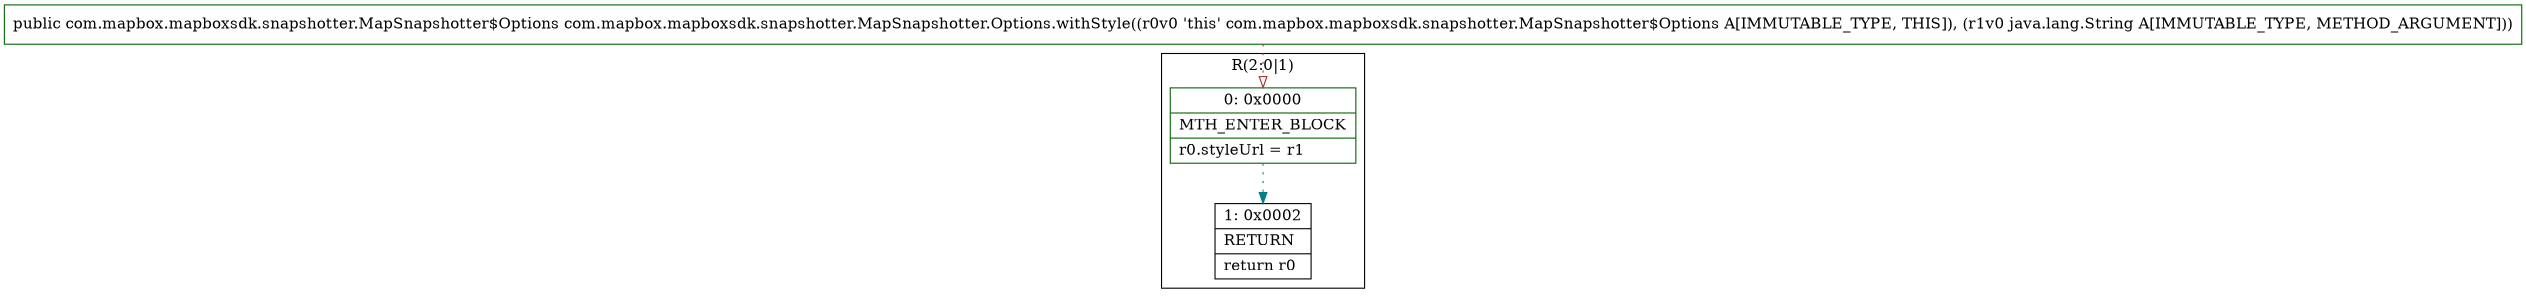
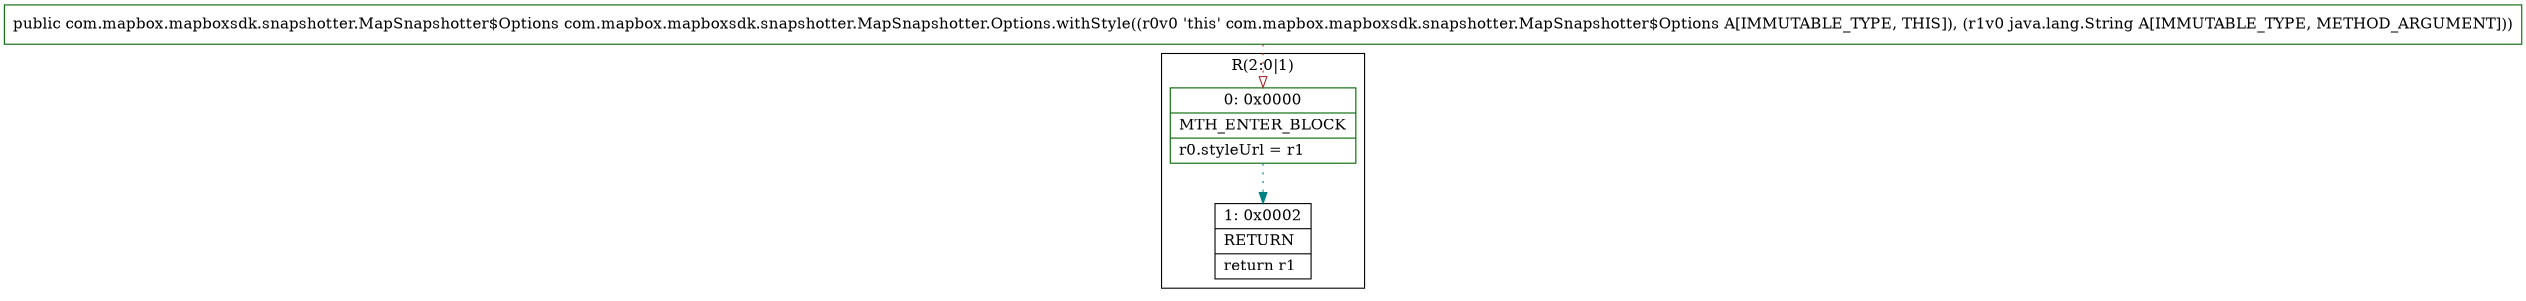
(1260, 266) -> (1260, 266)
